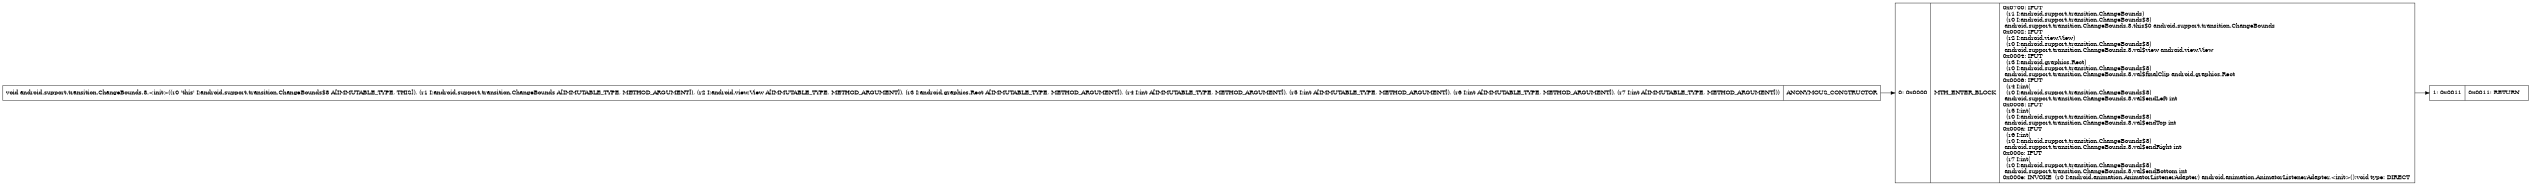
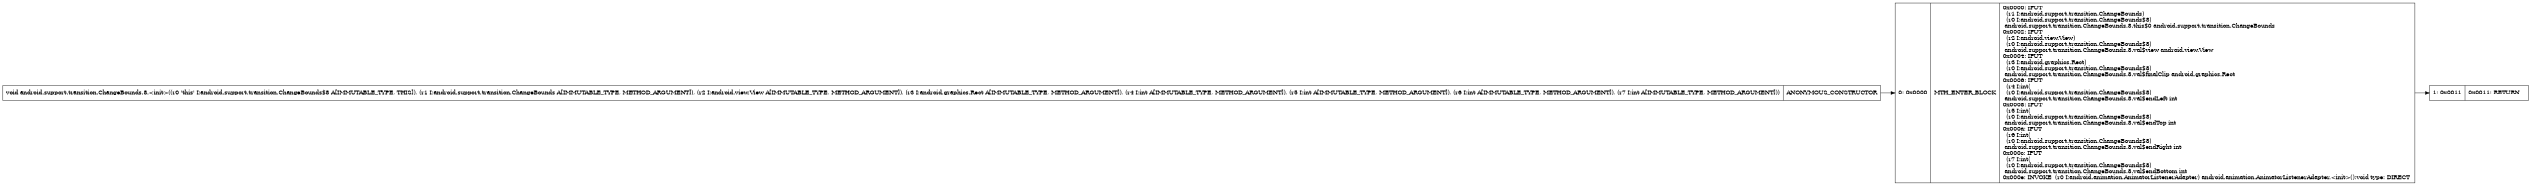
(2024, 8) -> (2024, 8)
